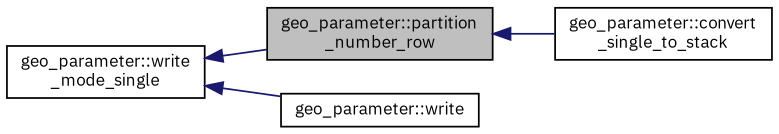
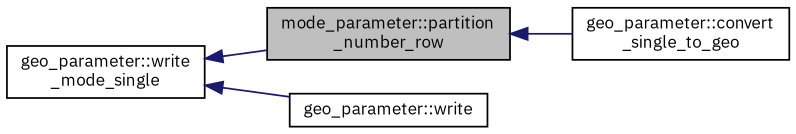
(380, 34) -> (389, 34)
(664, 34) -> (681, 34)
